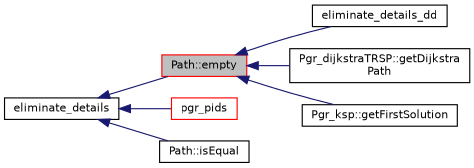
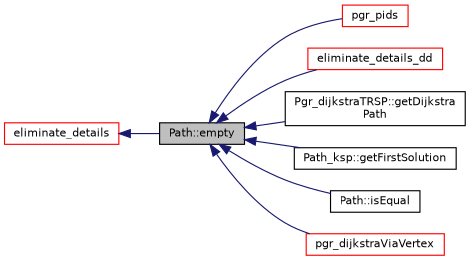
(380, 16) -> (375, 59)
(204, 66) -> (202, 134)
(62, 109) -> (62, 134)
(151, 109) -> (268, 50)
(380, 115) -> (375, 158)
(138, 132) -> (278, 177)
none -> (375, 244)
